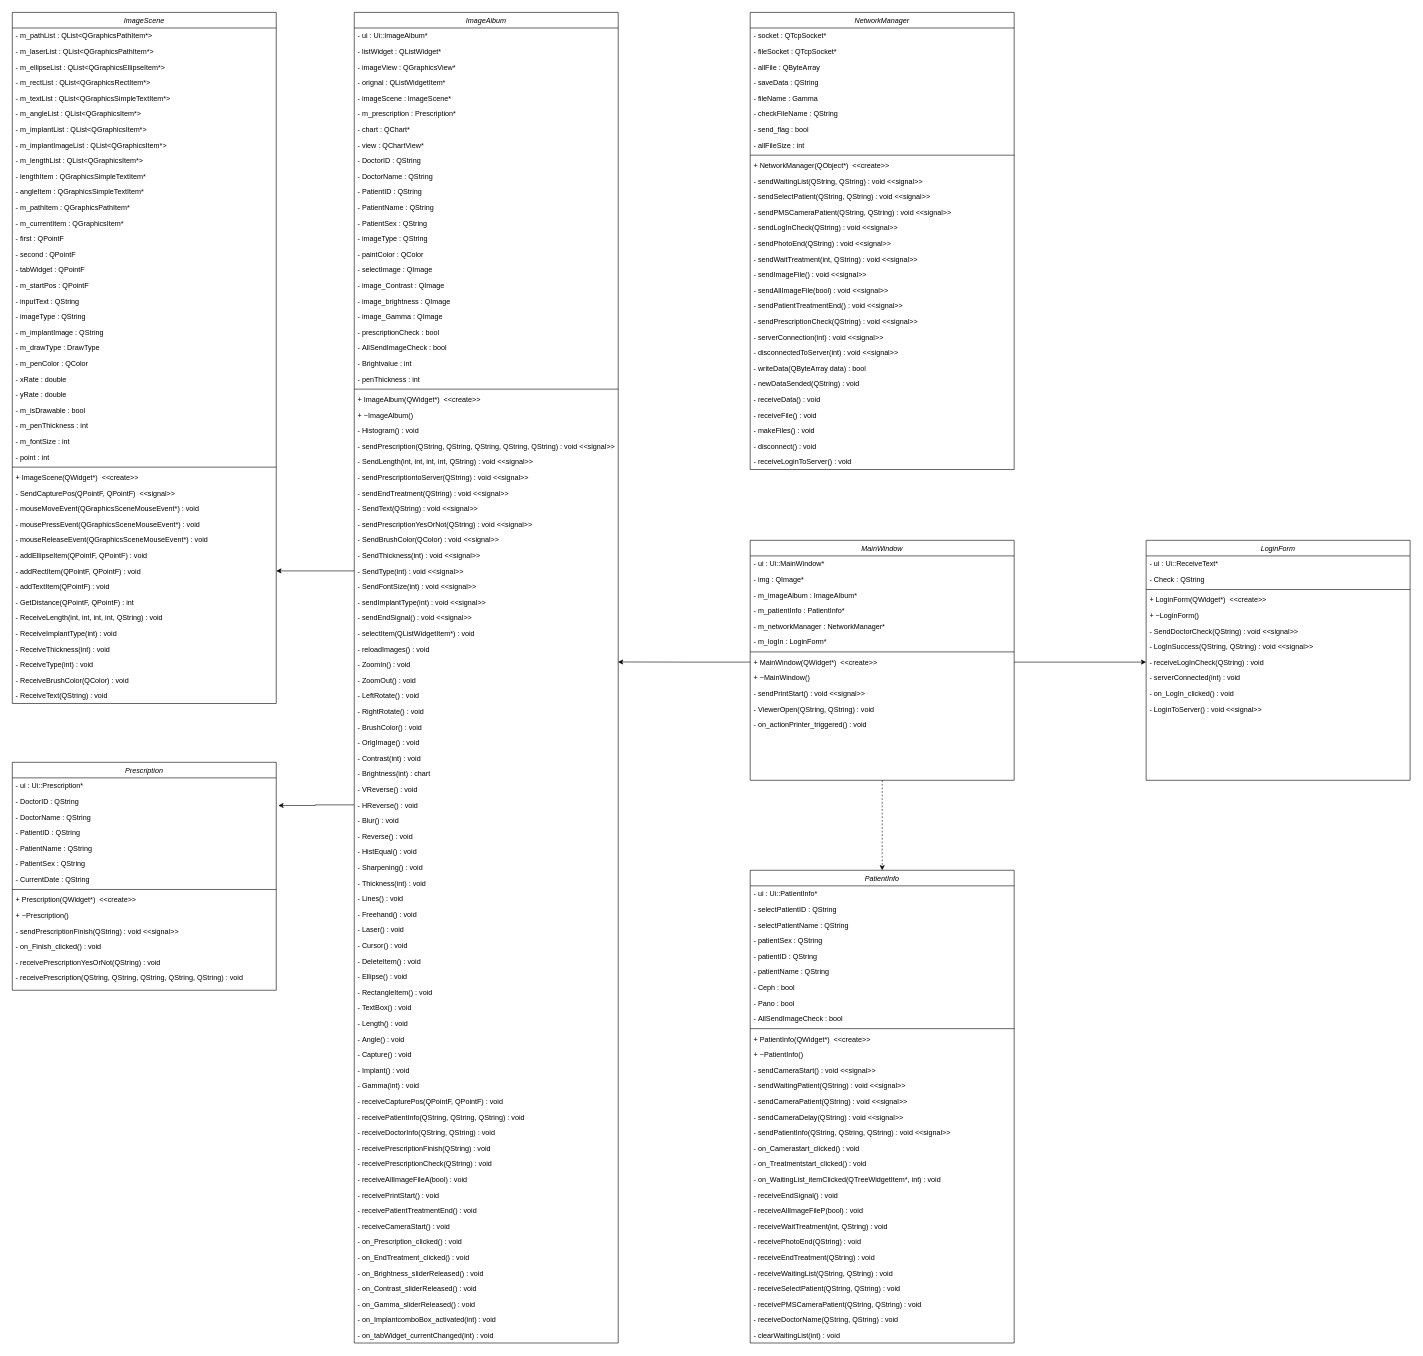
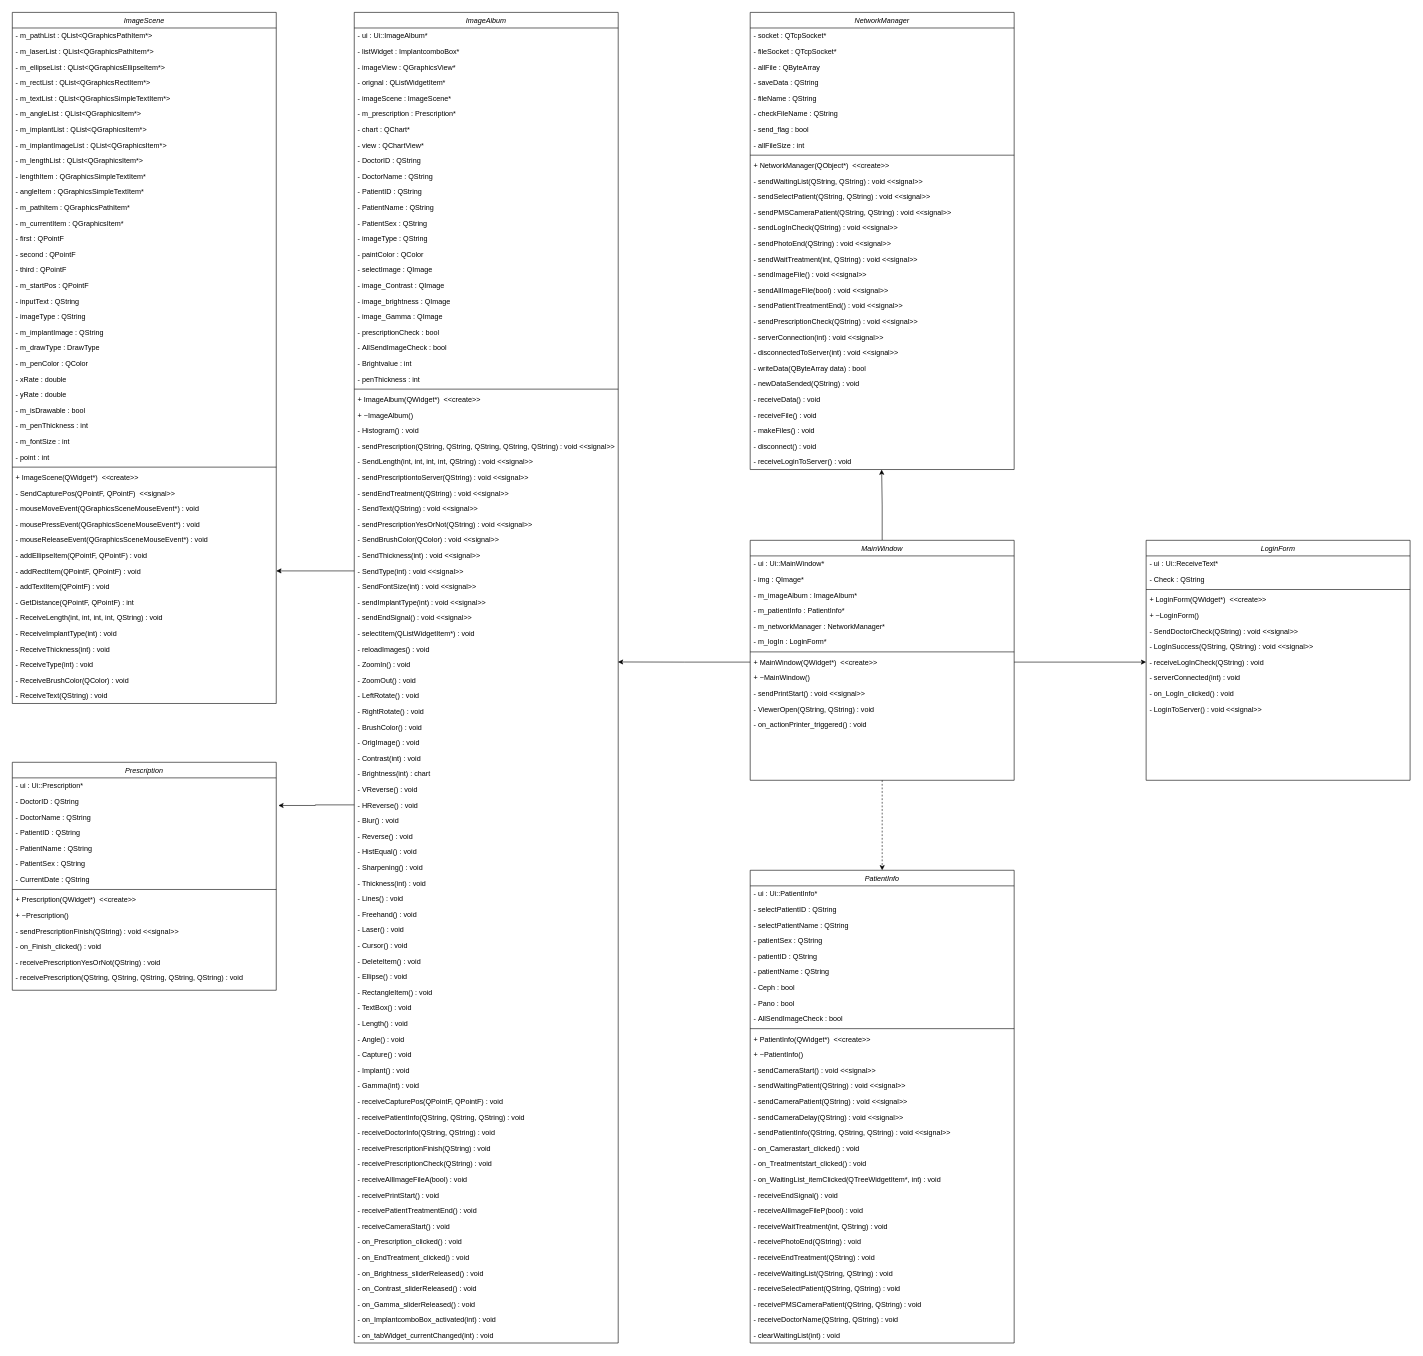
(406, 52) -> (415, 52)
(787, 98) -> (790, 98)
(55, 270) -> (47, 270)
none -> (882, 475)
